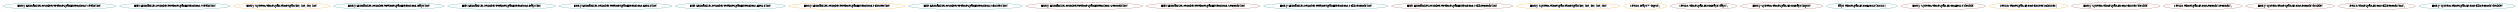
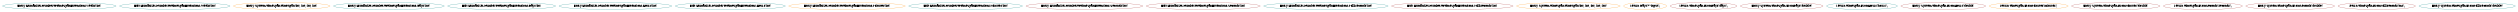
(1782, 6) -> (1782, 6)
(1862, 6) -> (1862, 6)
